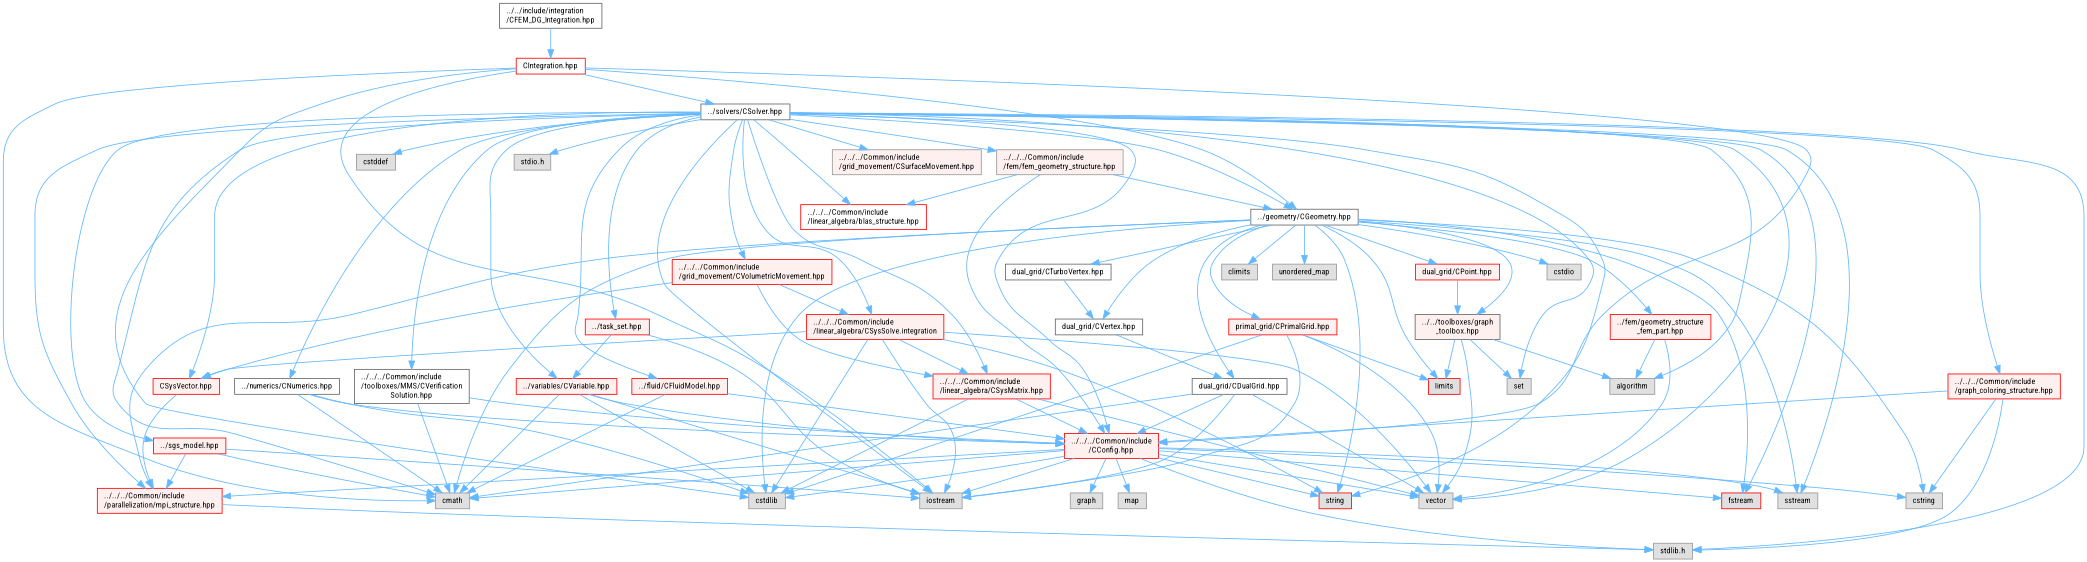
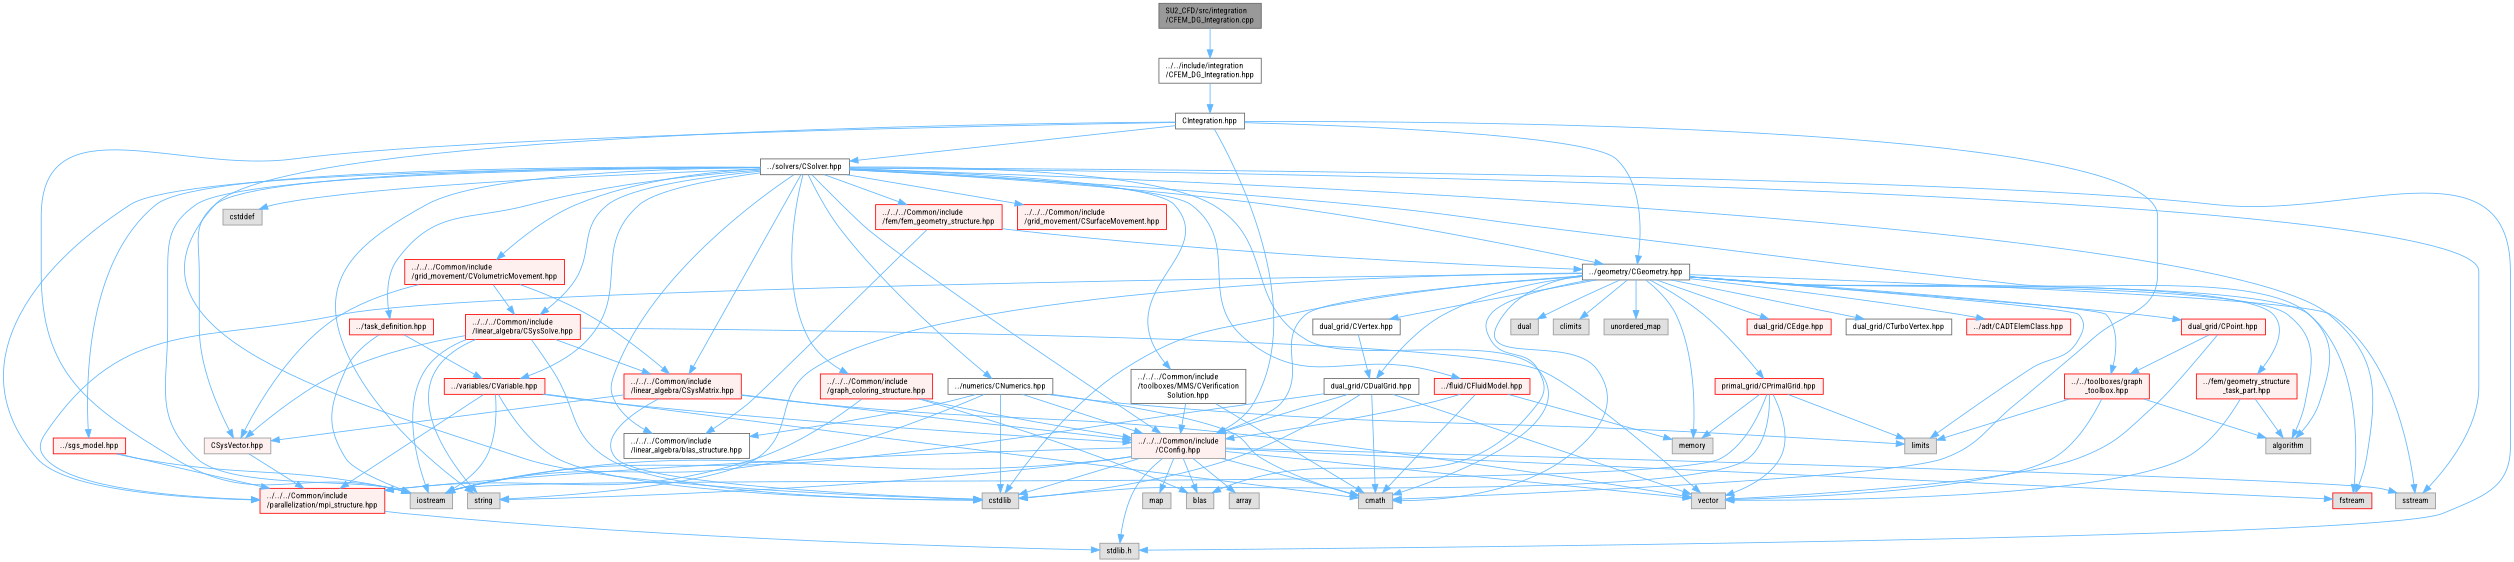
none -> (1210, 16)
(551, 66) -> (1210, 121)
(532, 162) -> none
(907, 162) -> (1092, 217)
(1060, 162) -> (939, 217)
(1761, 174) -> (2053, 465)
(864, 217) -> (687, 446)
(1564, 272) -> (1525, 327)
none -> (2053, 289)
(1076, 296) -> none
(984, 308) -> (1302, 318)
(617, 327) -> (391, 327)
(875, 327) -> (523, 327)
(1458, 327) -> (2107, 386)
(1661, 327) -> (2247, 386)
none -> (1789, 327)
none -> (2019, 327)
(186, 386) -> (238, 446)
(1444, 386) -> (1921, 446)
(1519, 386) -> none
none -> (460, 416)
none -> (868, 418)
none -> (1429, 422)
none -> (422, 435)
(1111, 446) -> (1178, 446)
none -> (1693, 446)
none -> (818, 453)
none -> (1218, 463)
(322, 476) -> none
(1087, 501) -> (1244, 501)
(1335, 501) -> (484, 501)
(1924, 501) -> (1200, 501)
(1946, 516) -> (637, 483)
